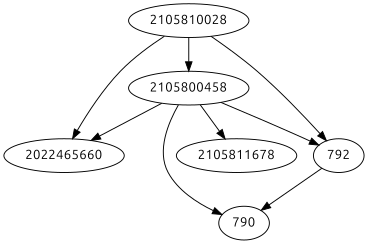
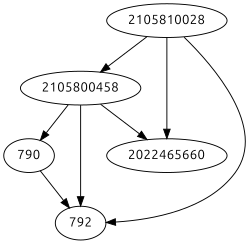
(237, 156) -> none
(295, 187) -> (52, 186)
